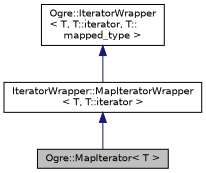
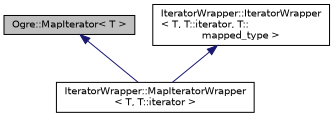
(103, 25) -> (241, 25)
(103, 136) -> (113, 62)
